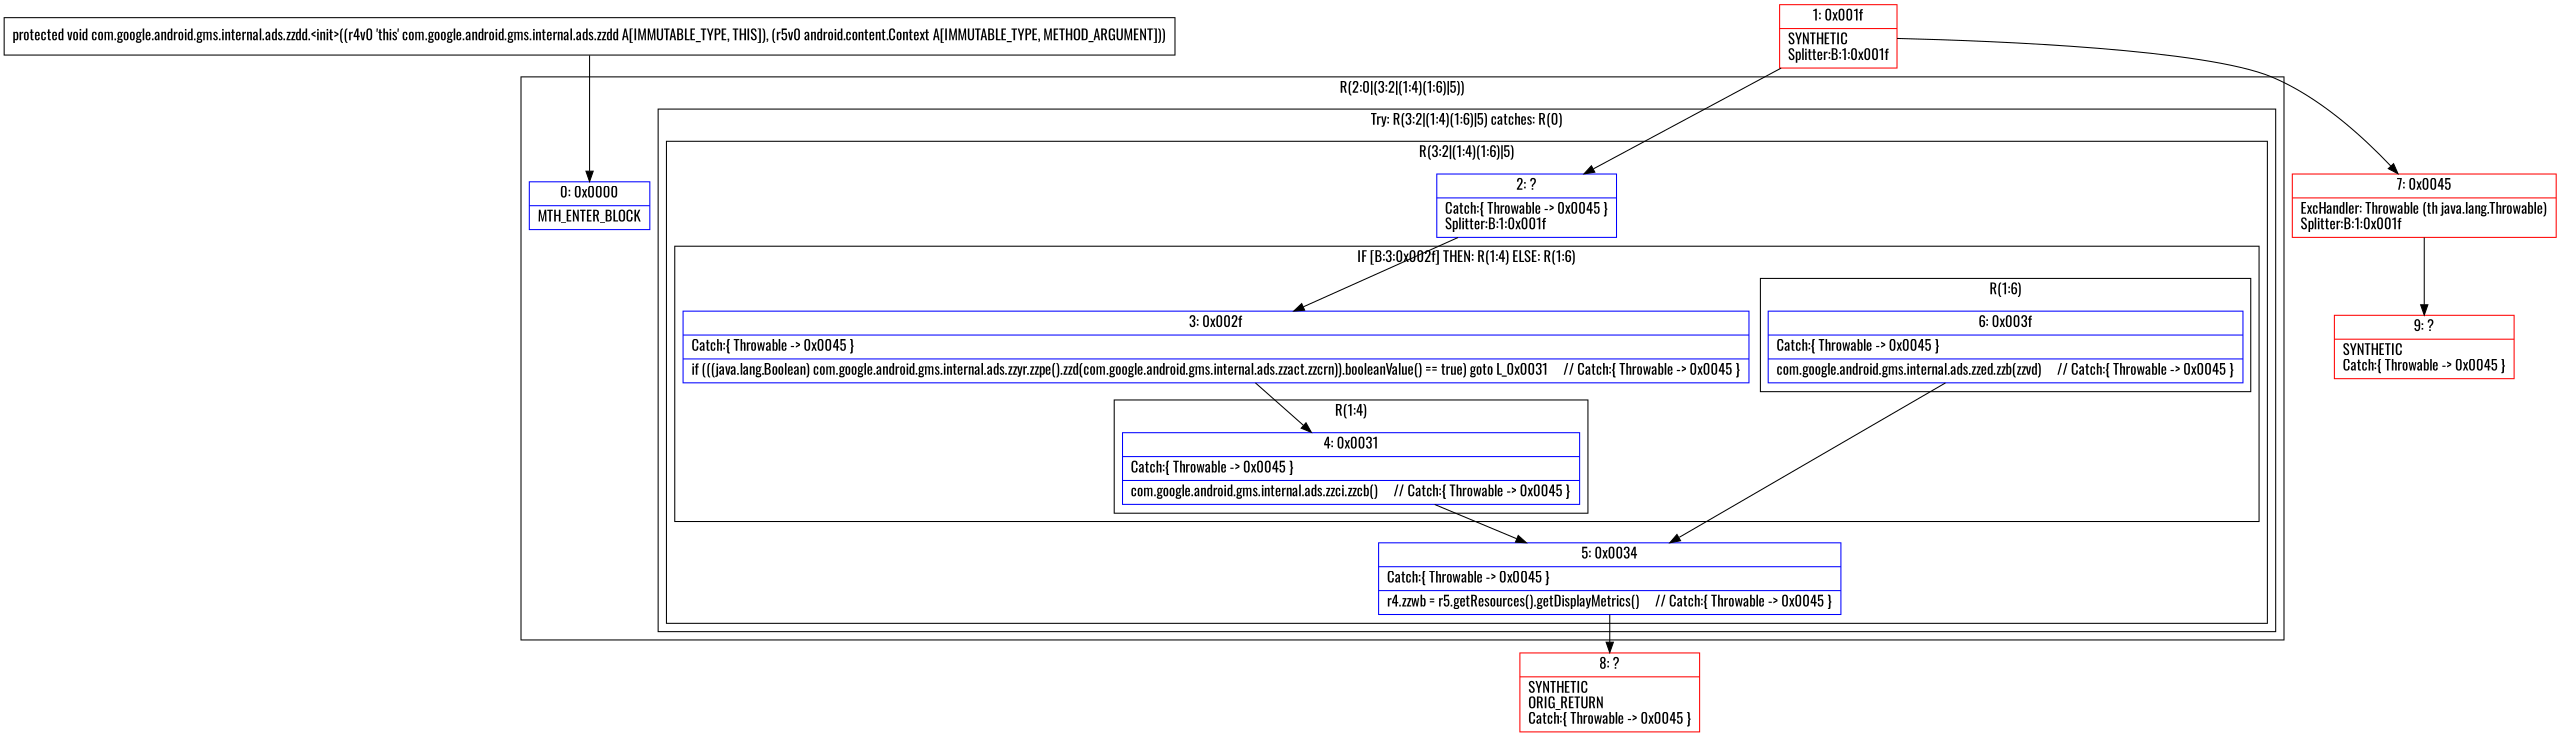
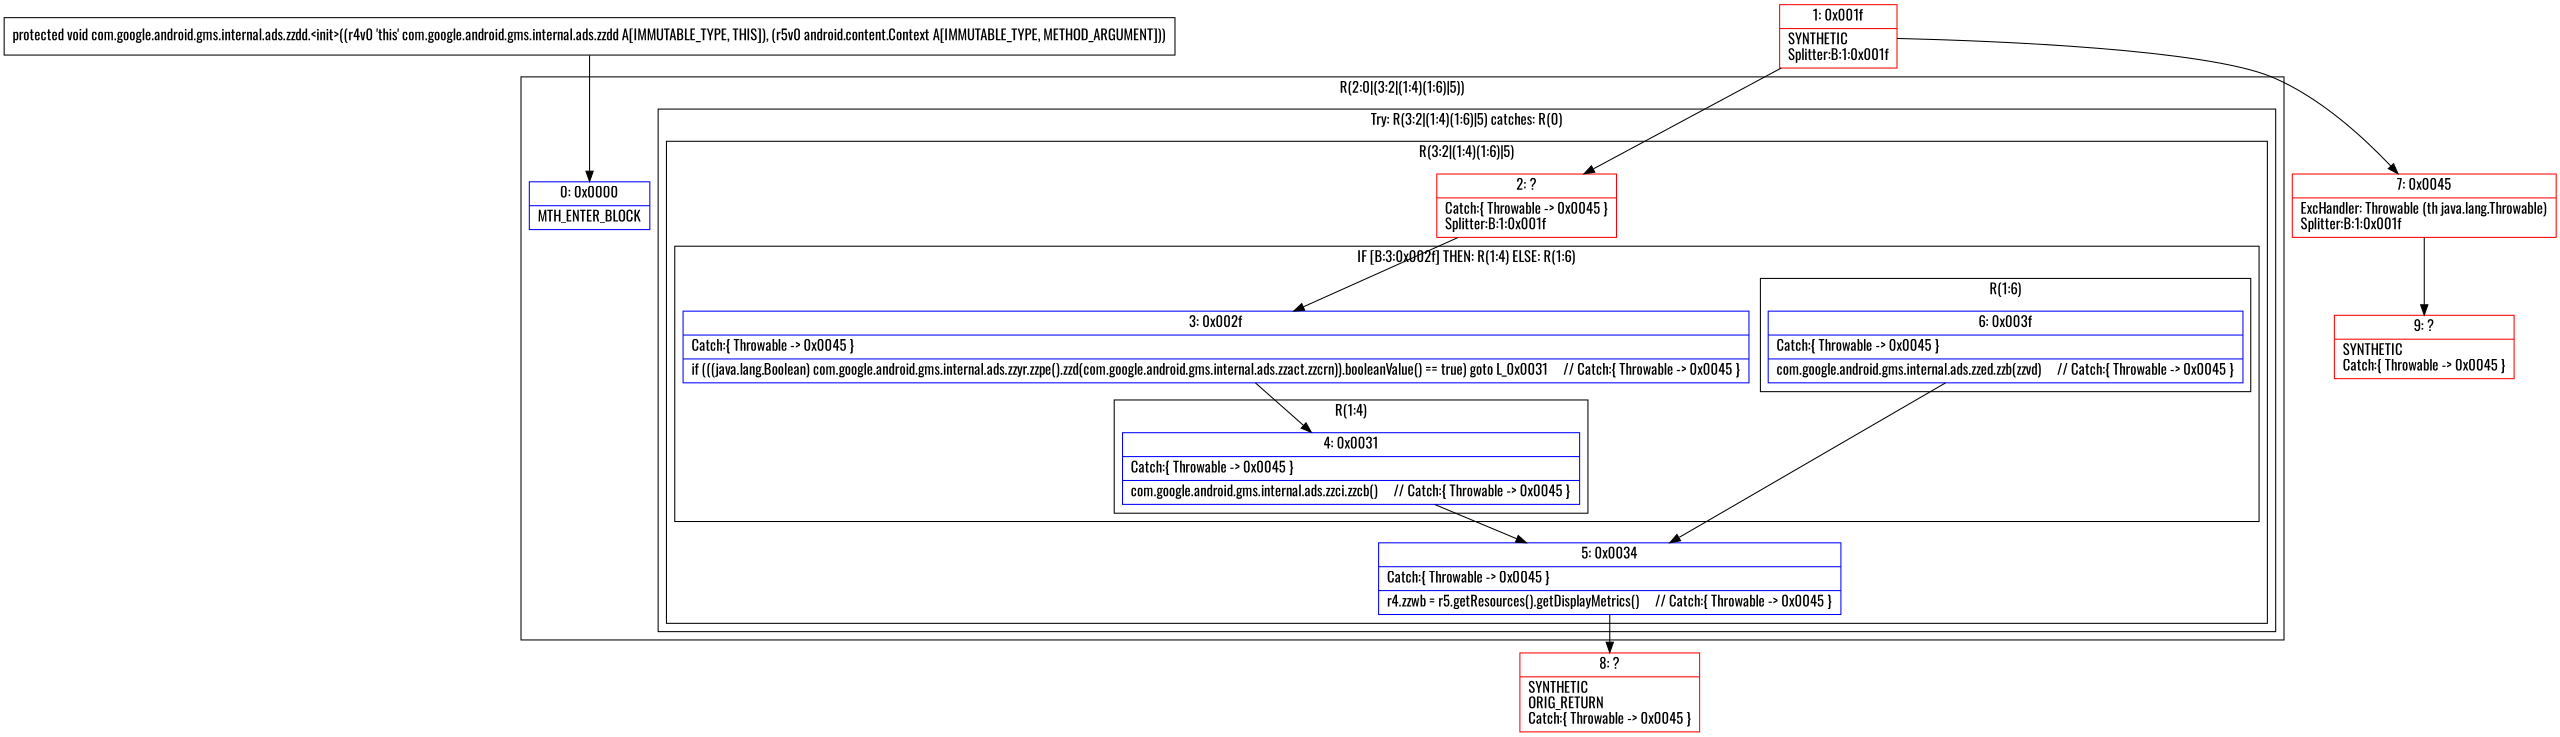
(1527, 206) -> (1527, 206)
